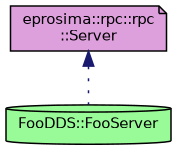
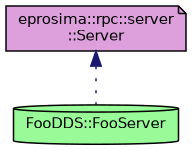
(88, 28) -> (96, 28)
